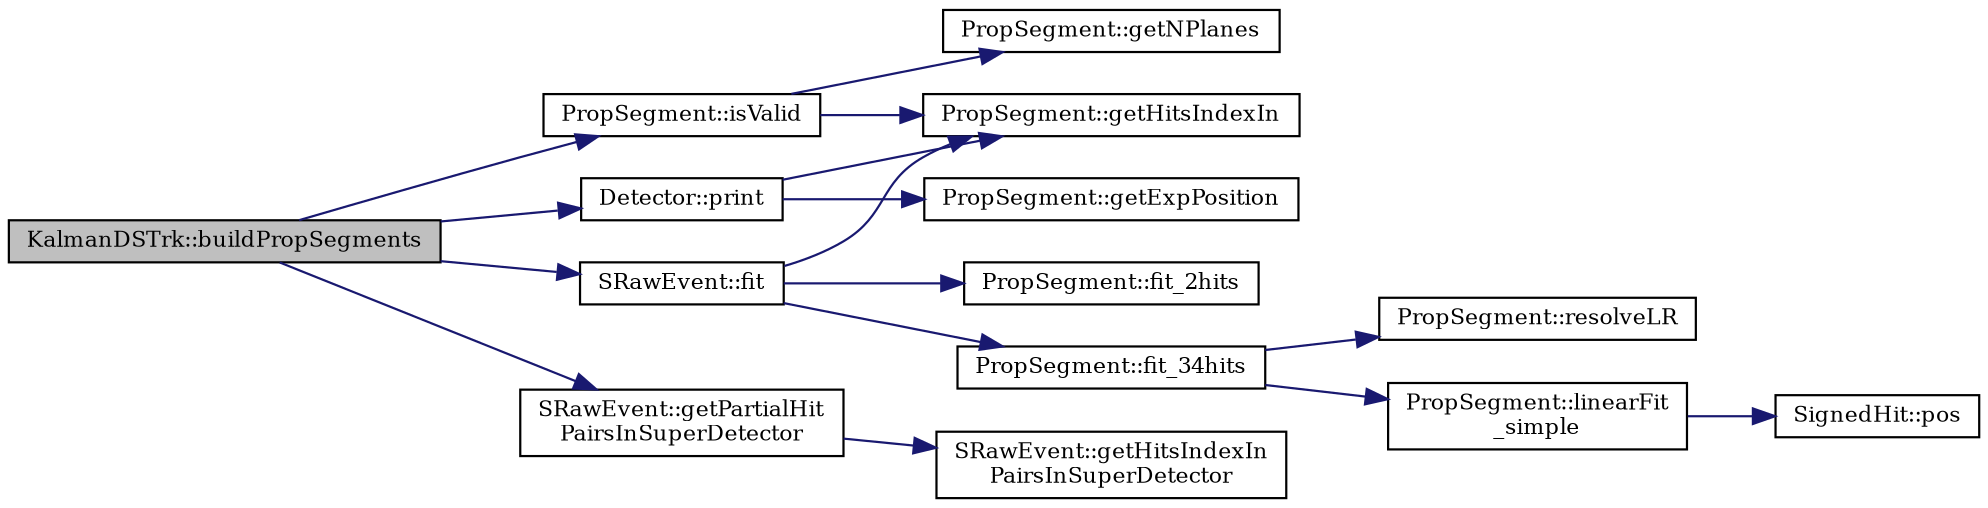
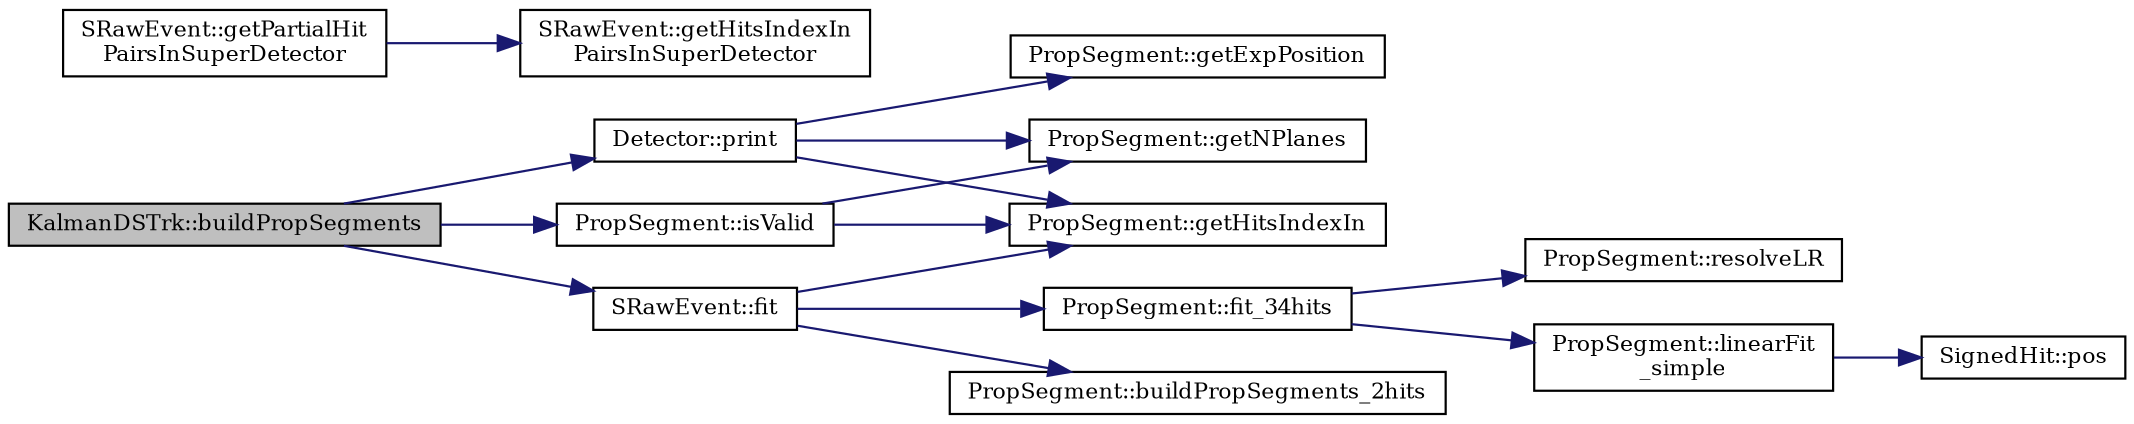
none -> (901, 141)
(1111, 283) -> (1198, 393)
(428, 322) -> none
